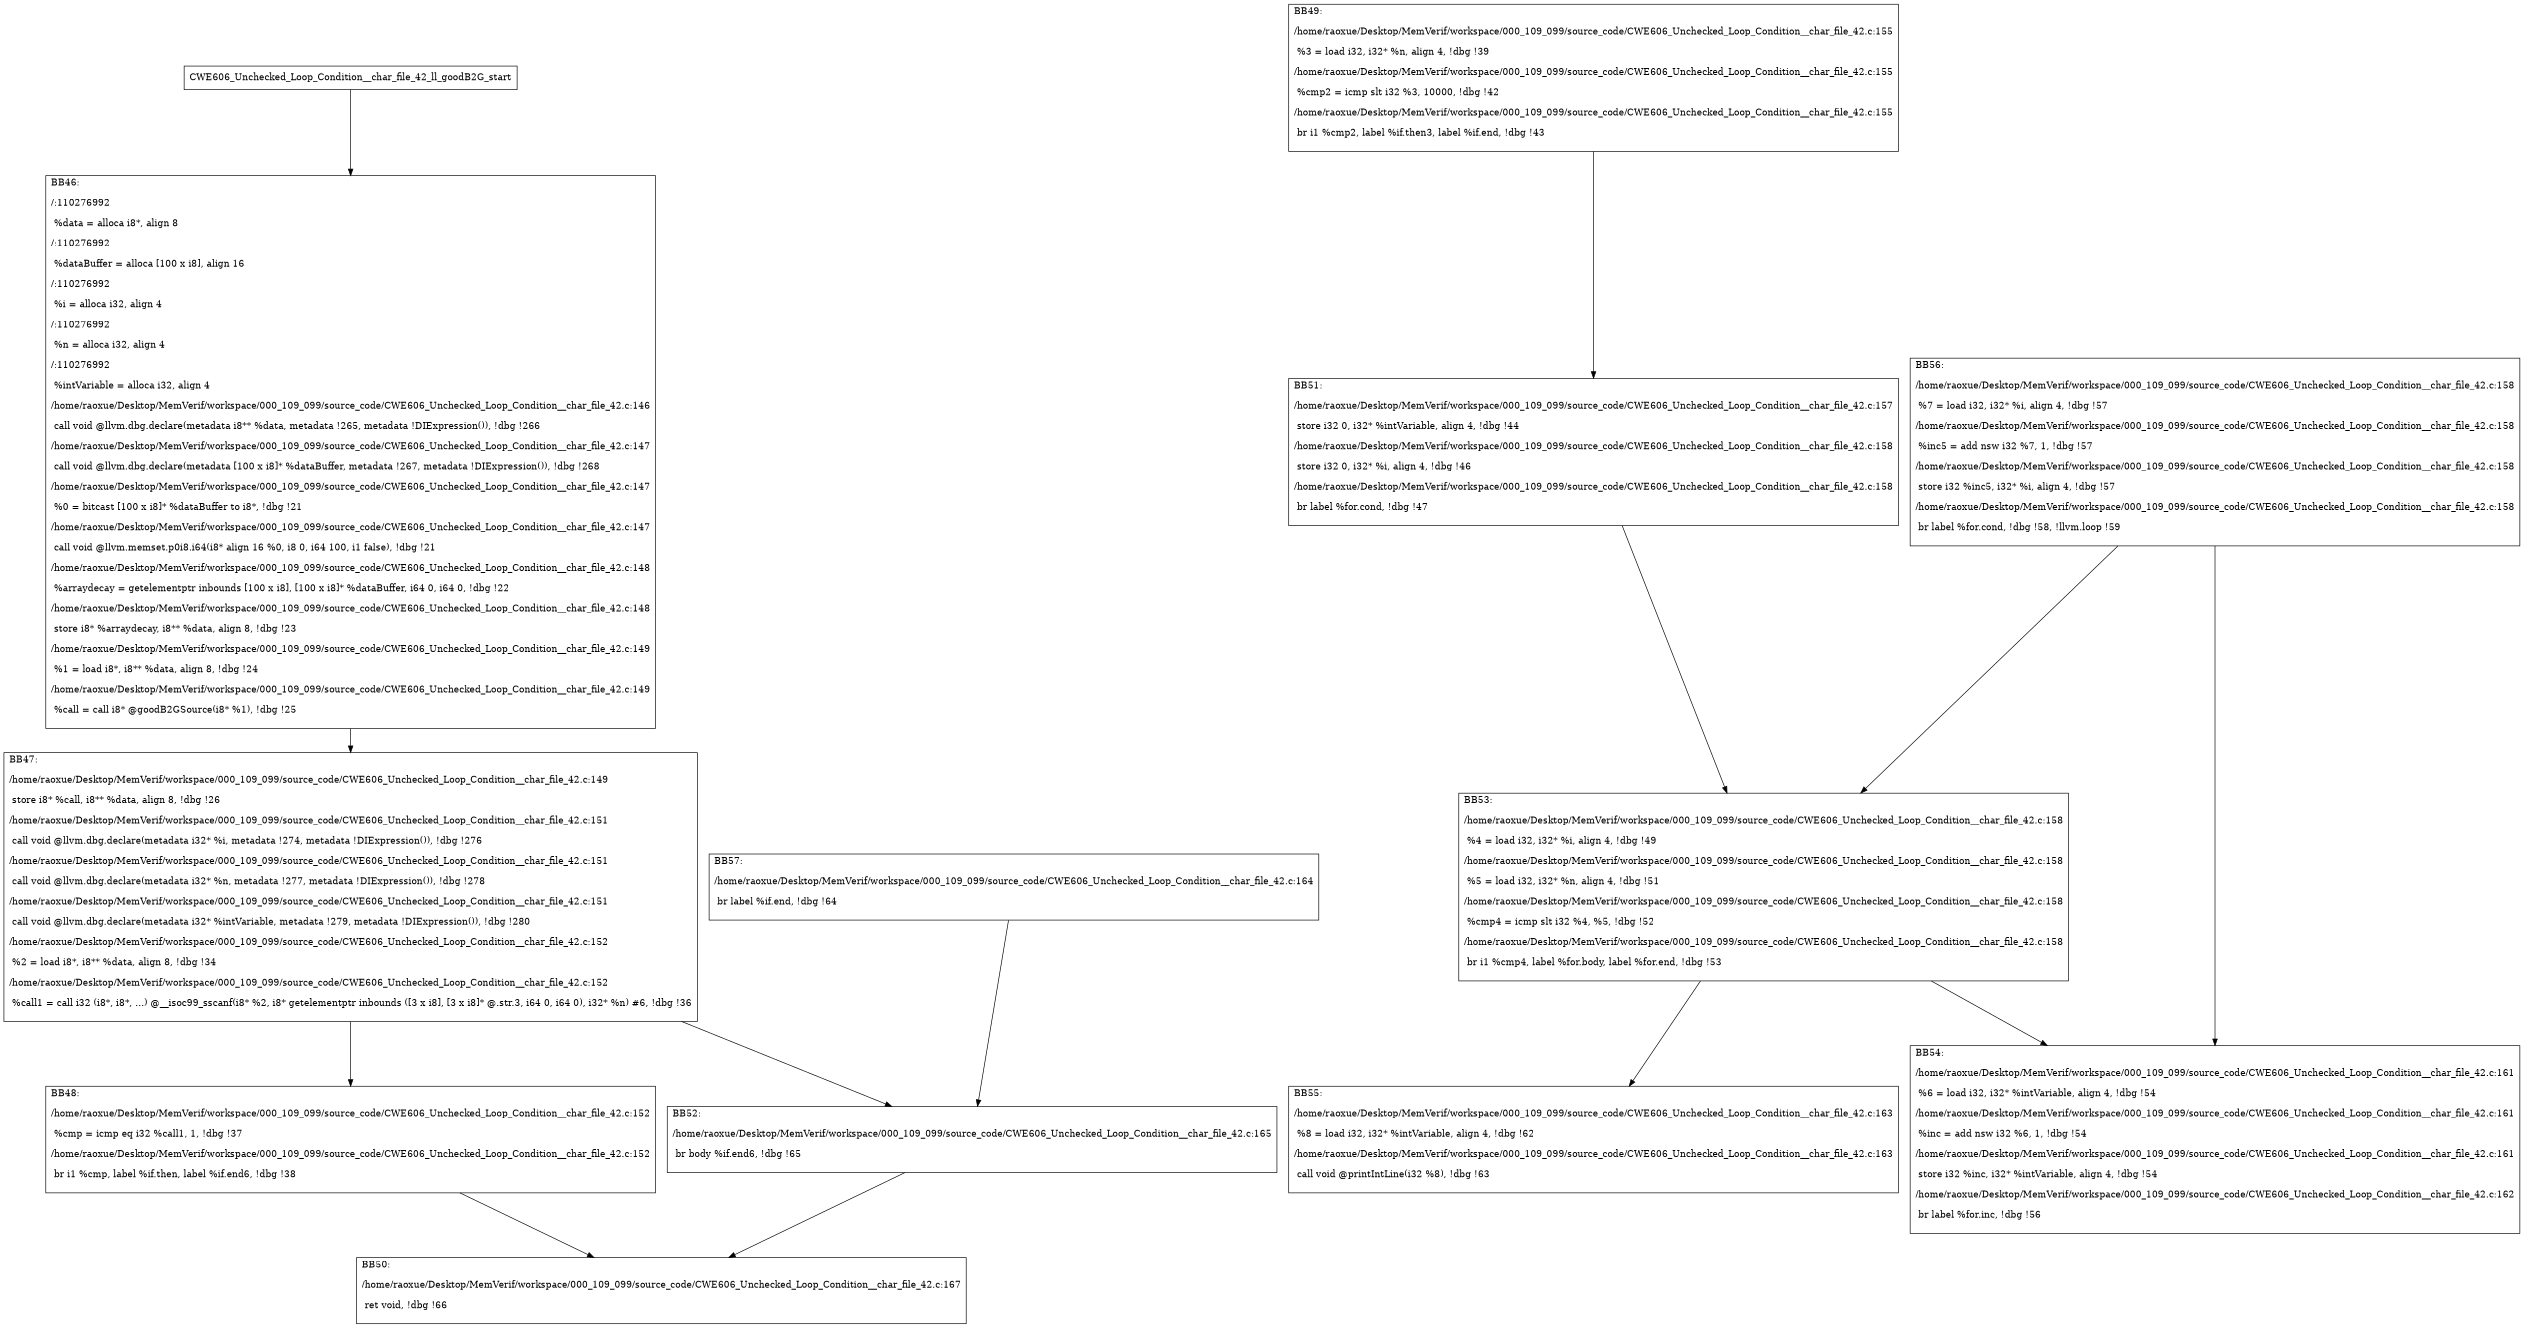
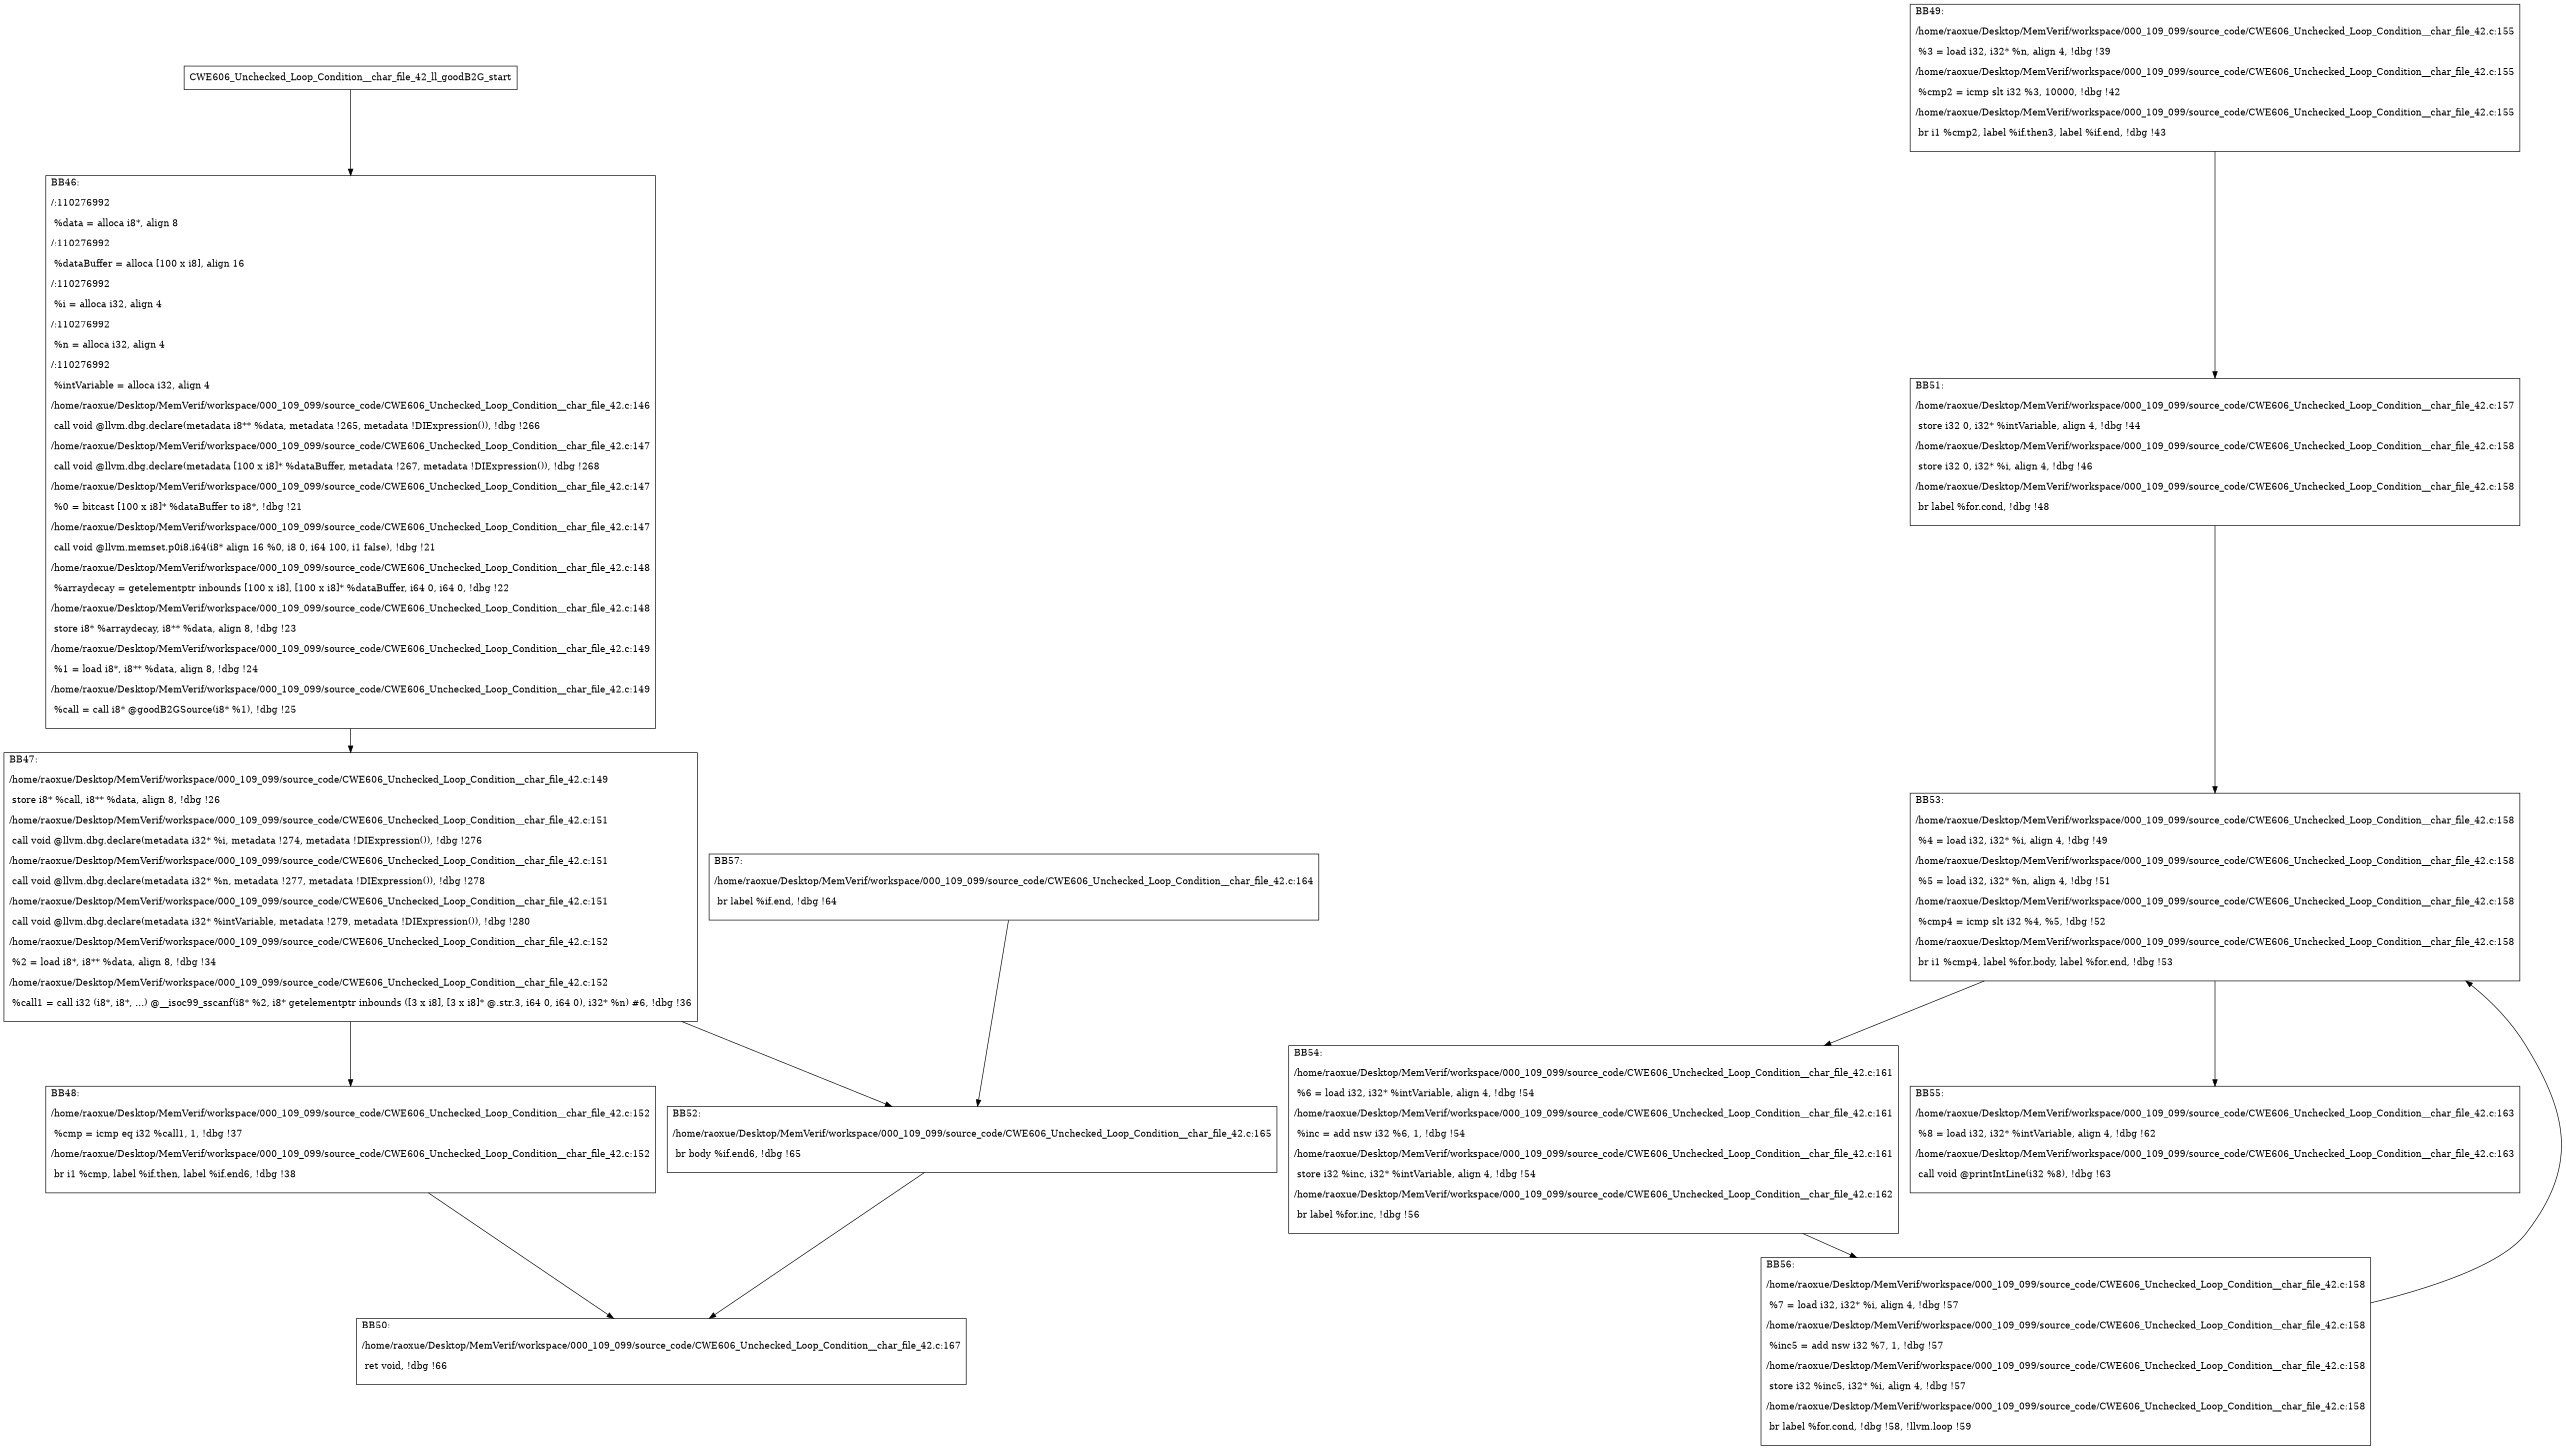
(1361, 507) -> (1982, 507)
(2215, 792) -> (1827, 1244)
